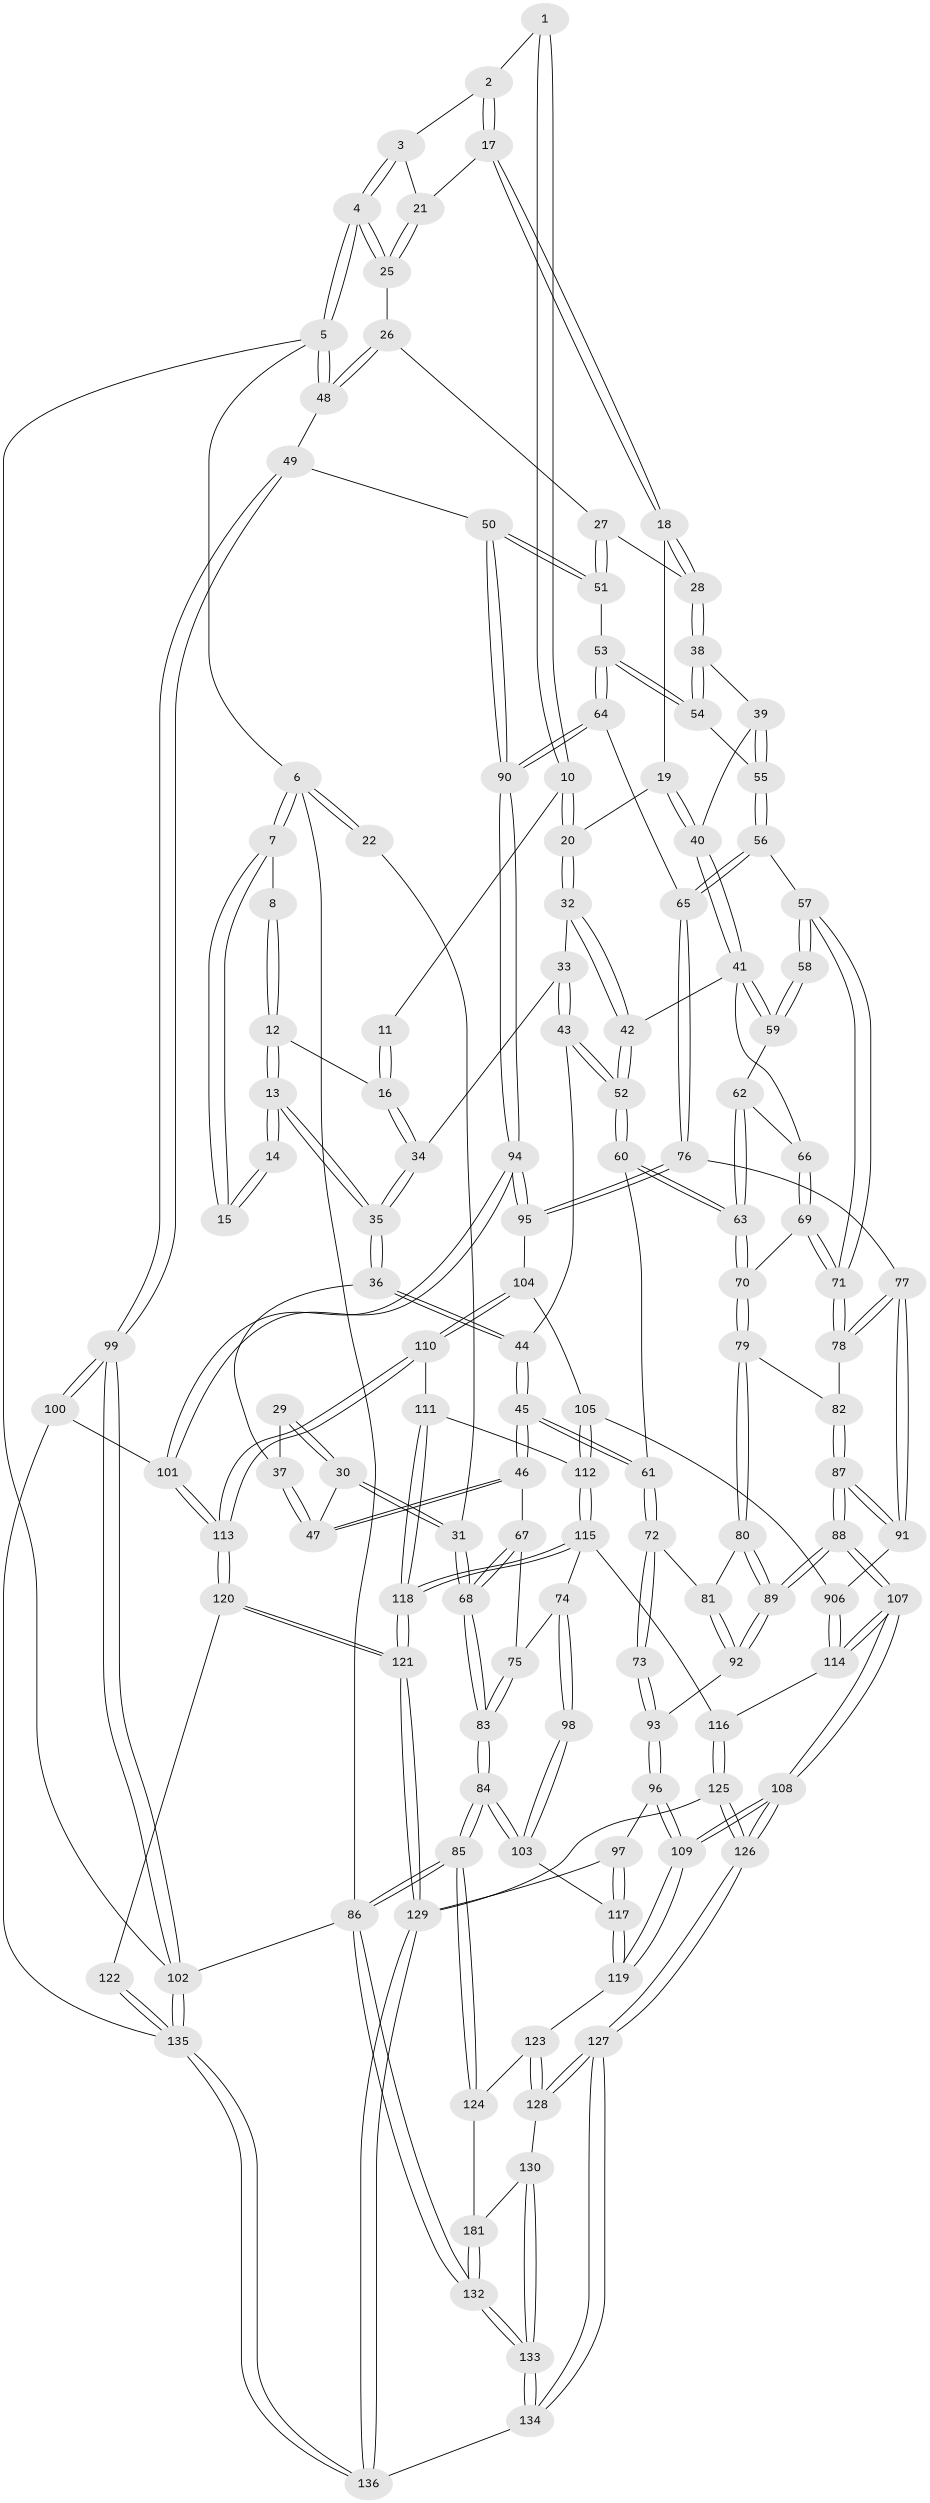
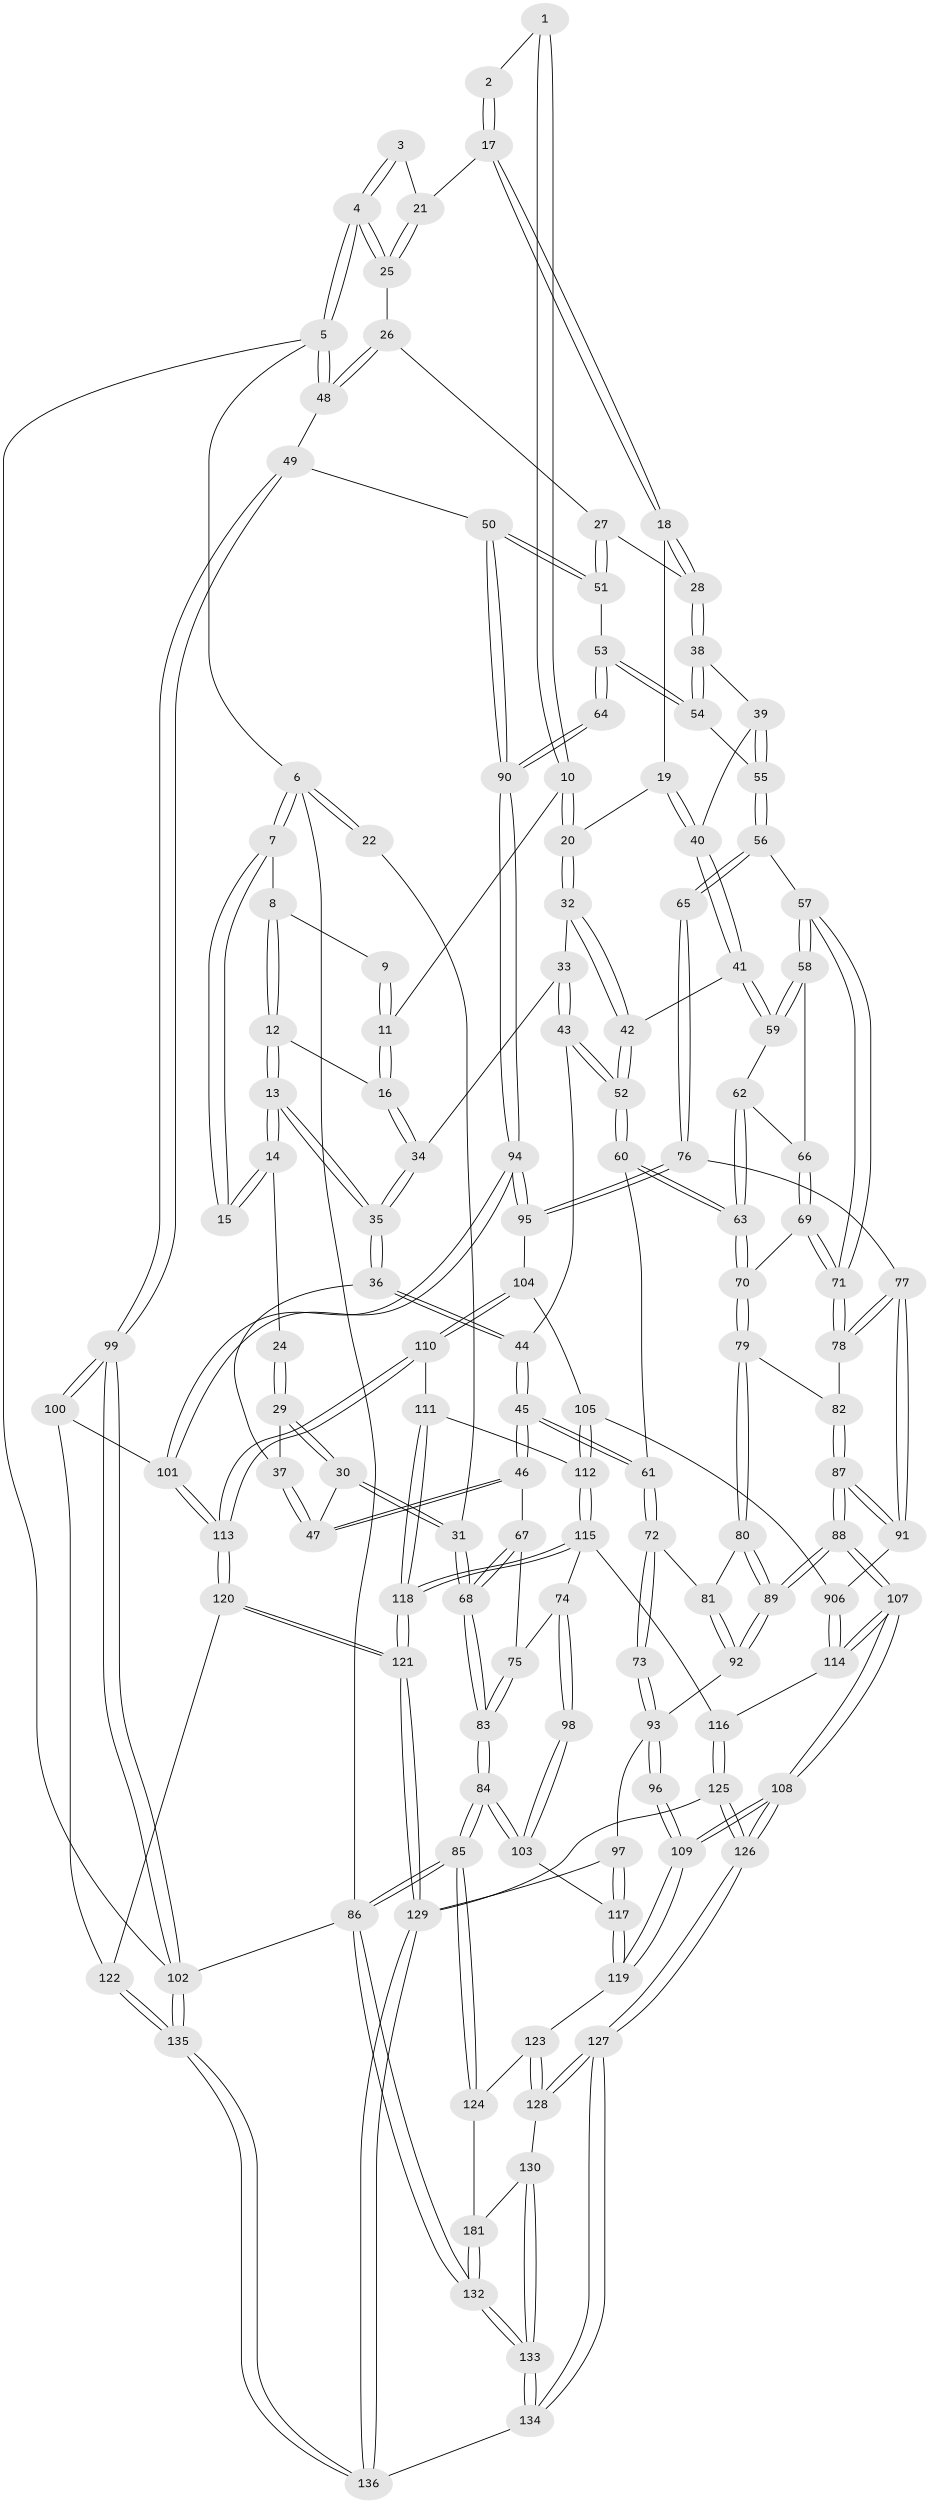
(445, 114) -> none
(640, 810) -> none
none -> (385, 967)
(762, 1067) -> (805, 1062)
none -> (280, 1347)
(4, 1771) -> (70, 1697)
(635, 1824) -> (621, 1785)
